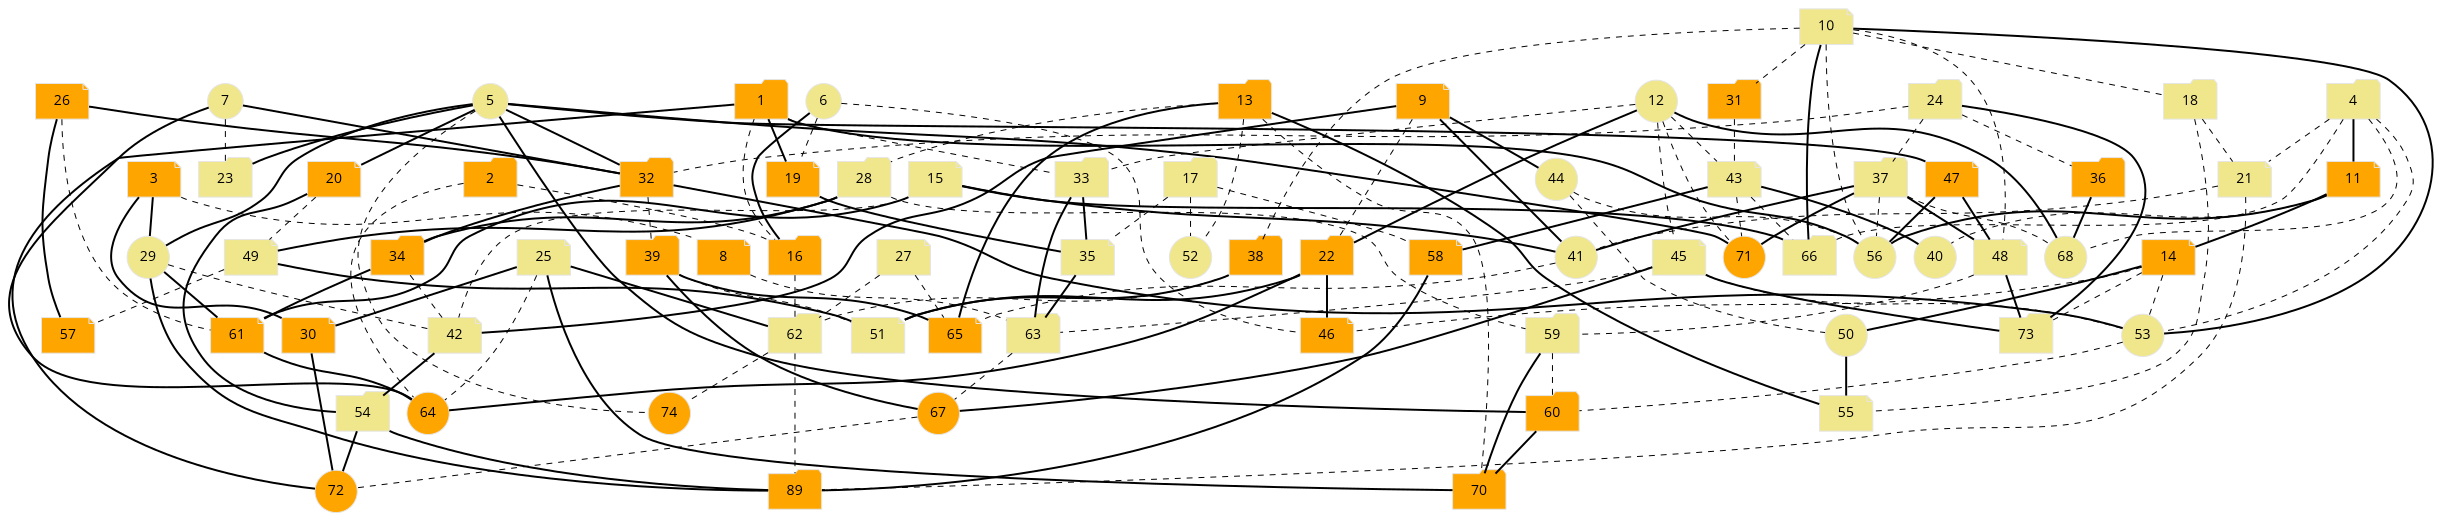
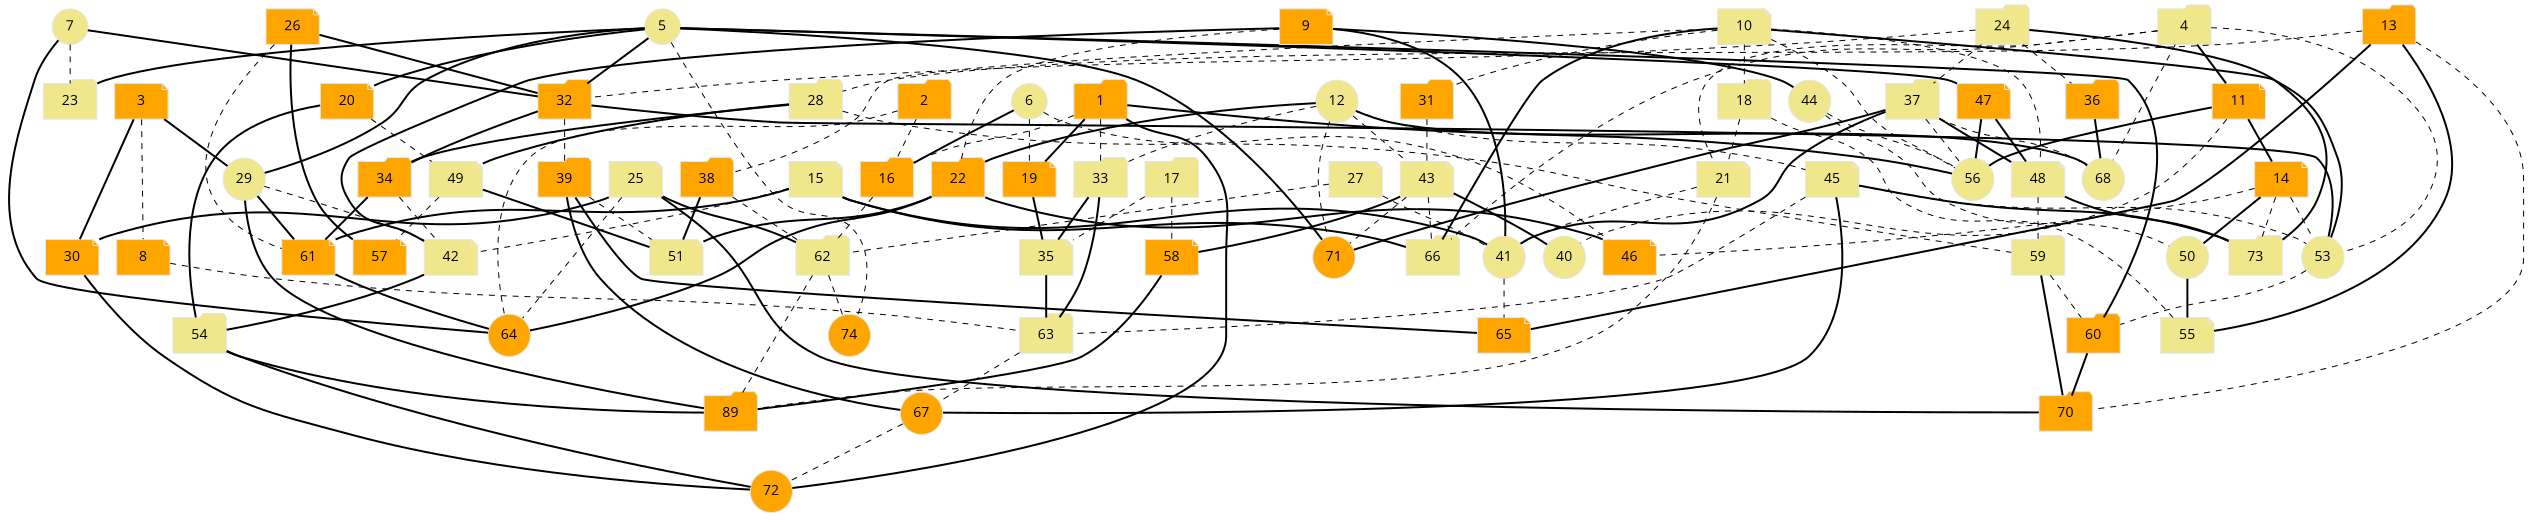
(1191, 257) -> none
(927, 293) -> (1435, 220)
